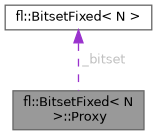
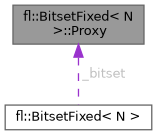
(78, 67) -> (78, 81)
